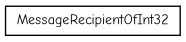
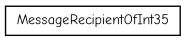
(93, 21) -> (93, 21)
